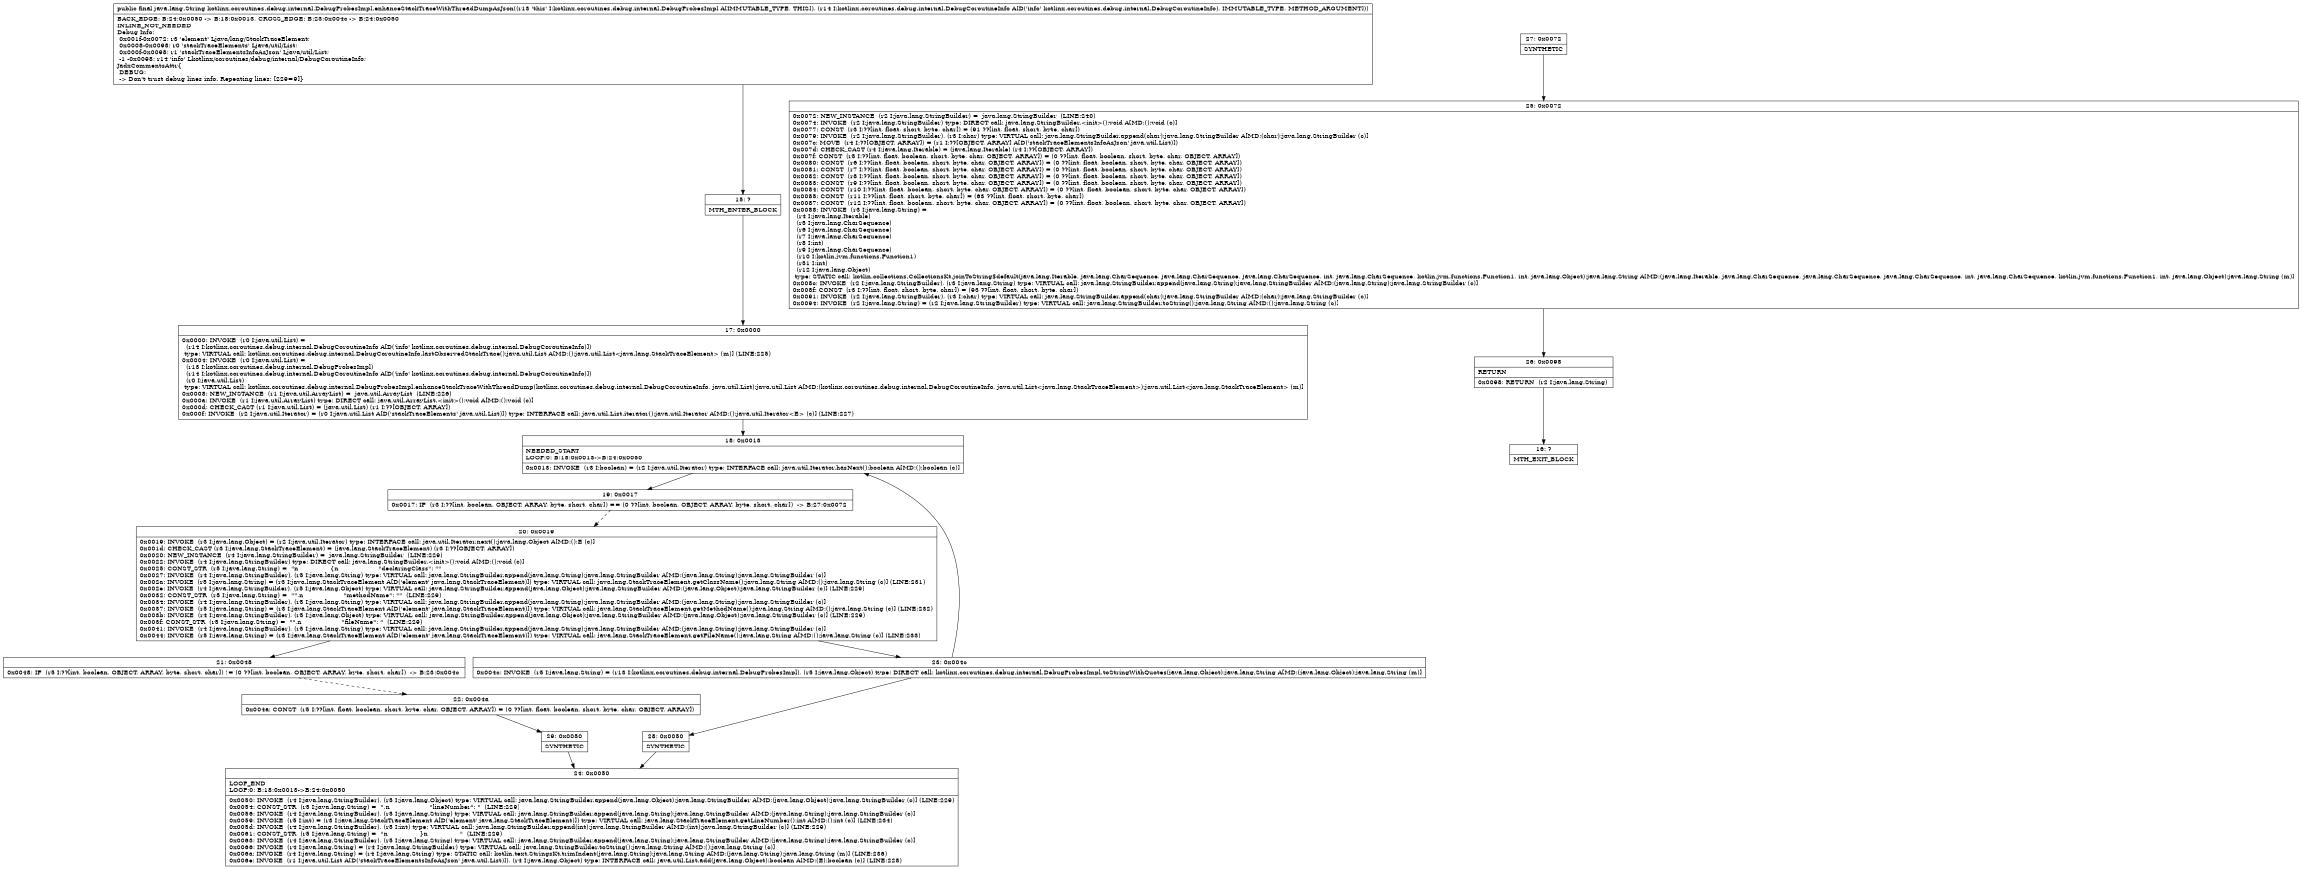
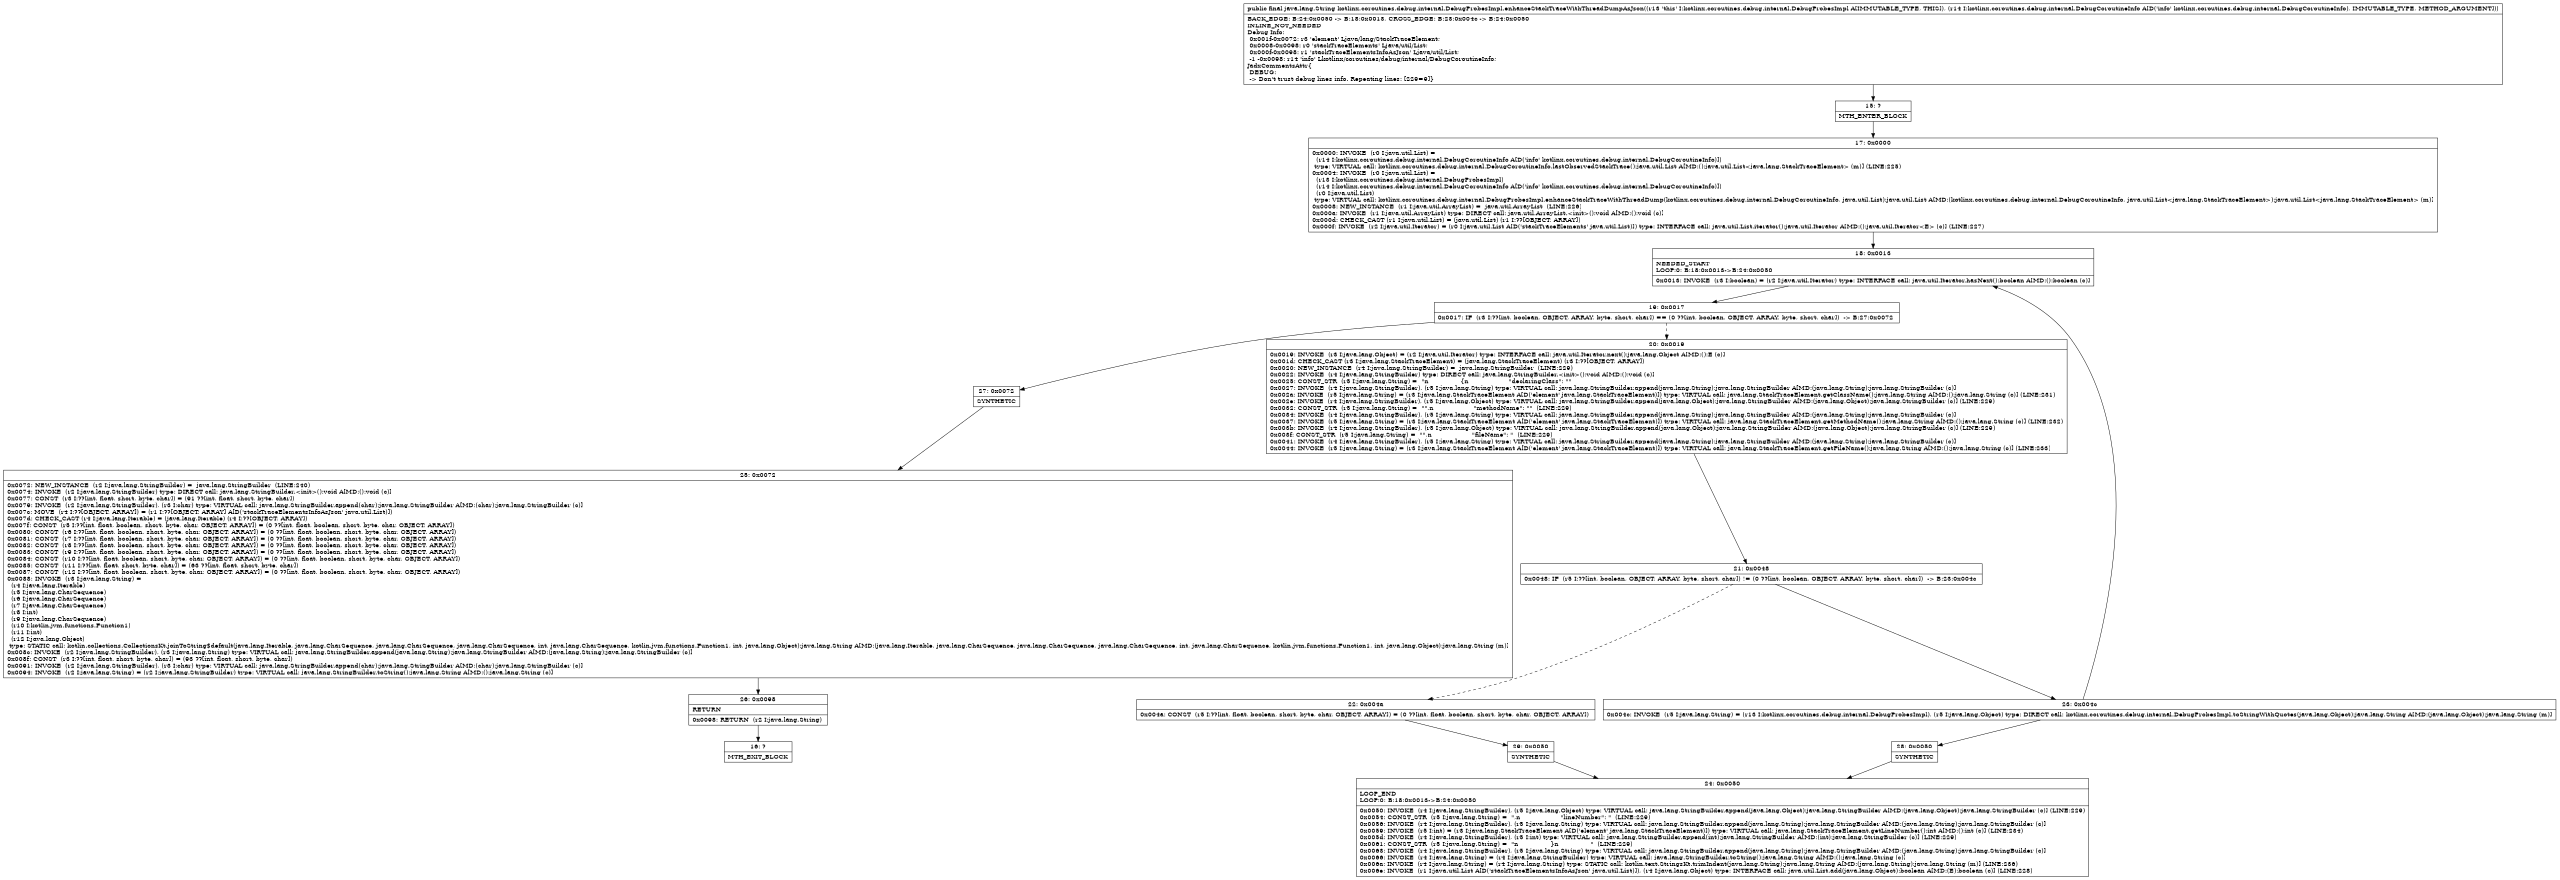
(810, 263) -> (25, 632)
none -> (1227, 345)
(857, 649) -> (1913, 641)
